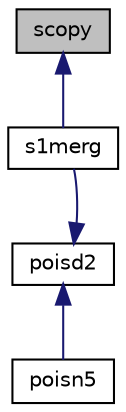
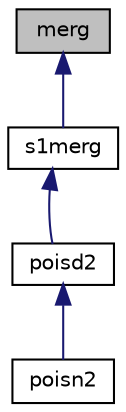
(63, 31) -> (63, 31)
(77, 196) -> (49, 217)
(63, 381) -> (63, 381)
